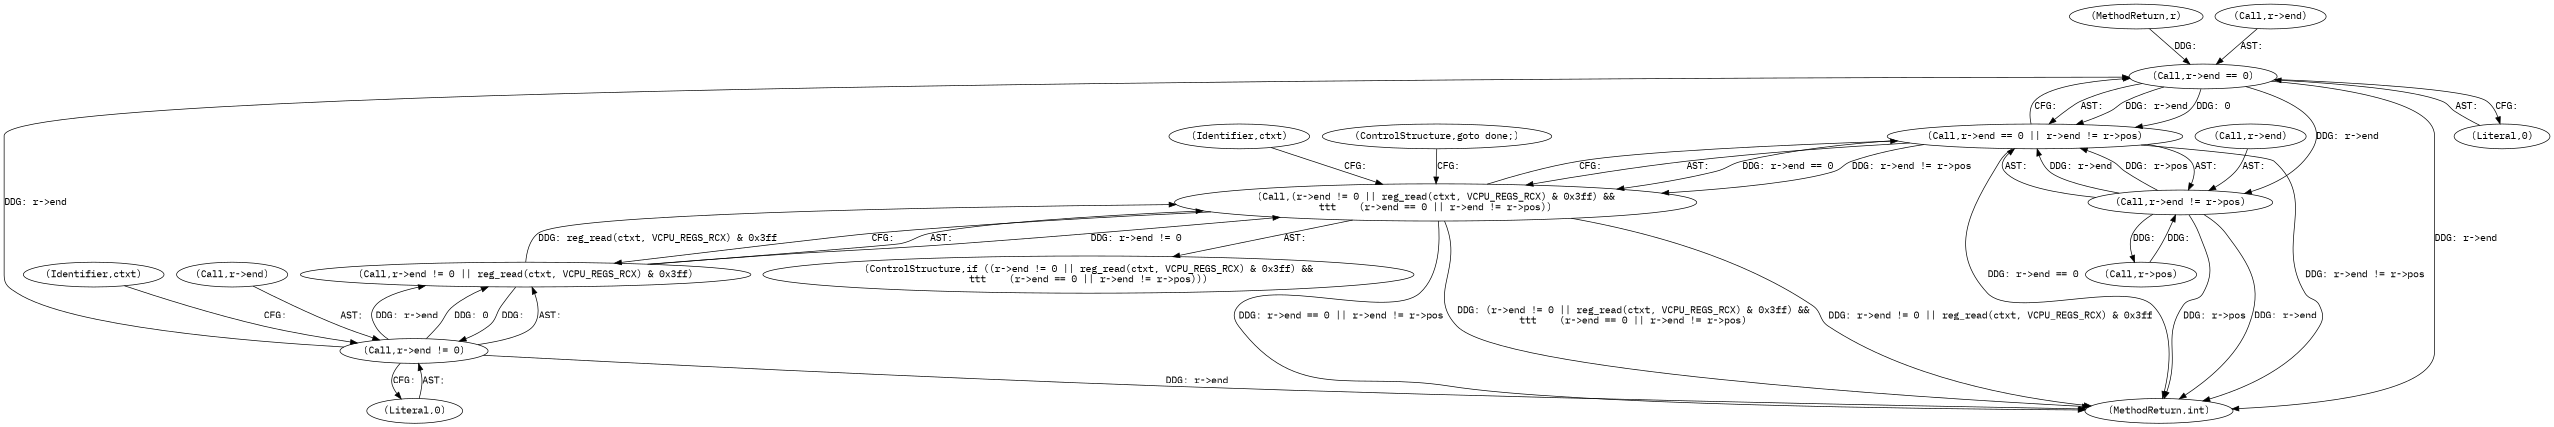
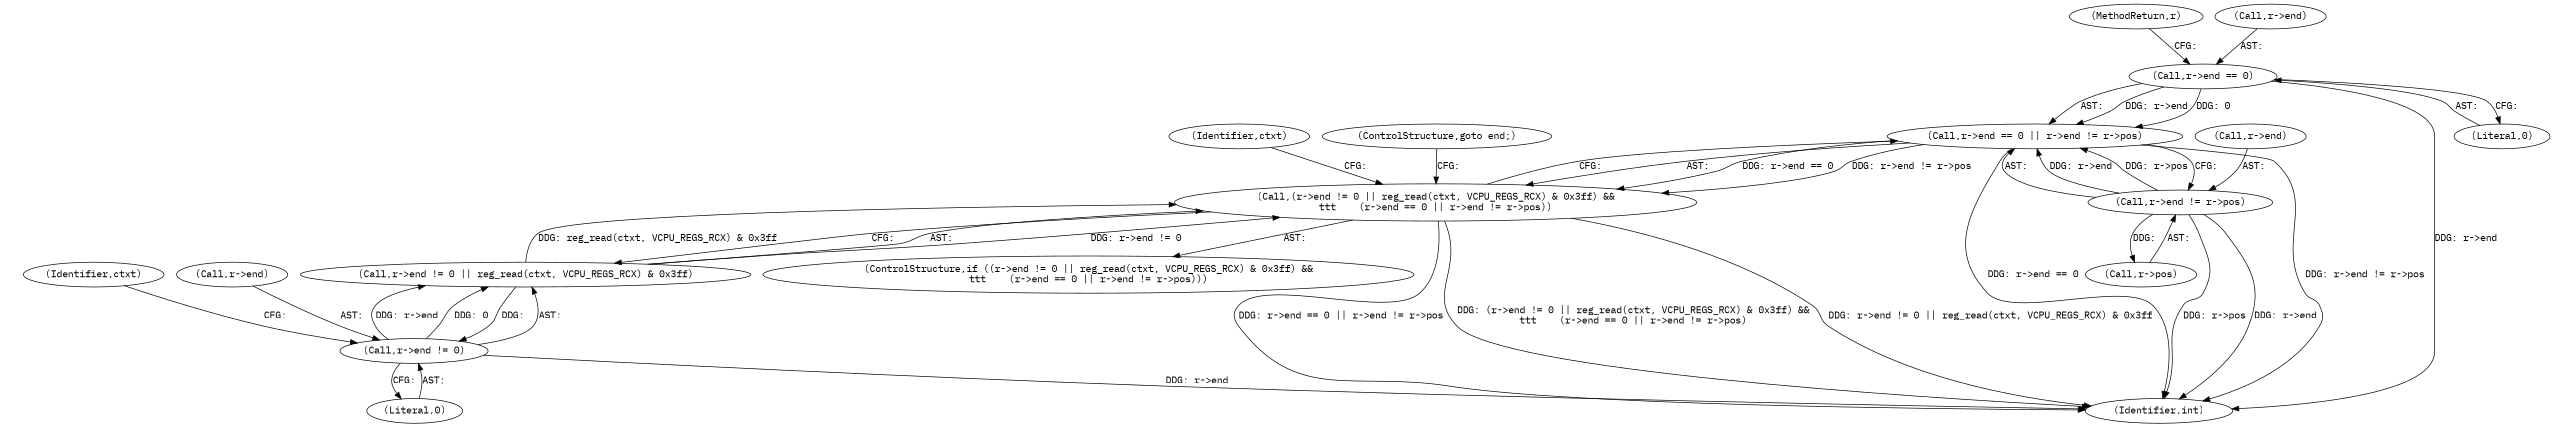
(2189, 46) -> (2189, 46)
(2065, 87) -> none
(814, 88) -> none
(2316, 135) -> none
(1437, 136) -> (1437, 136)
(2209, 166) -> (2209, 166)
(2182, 239) -> (2182, 239)
(2159, 411) -> (2159, 411)
